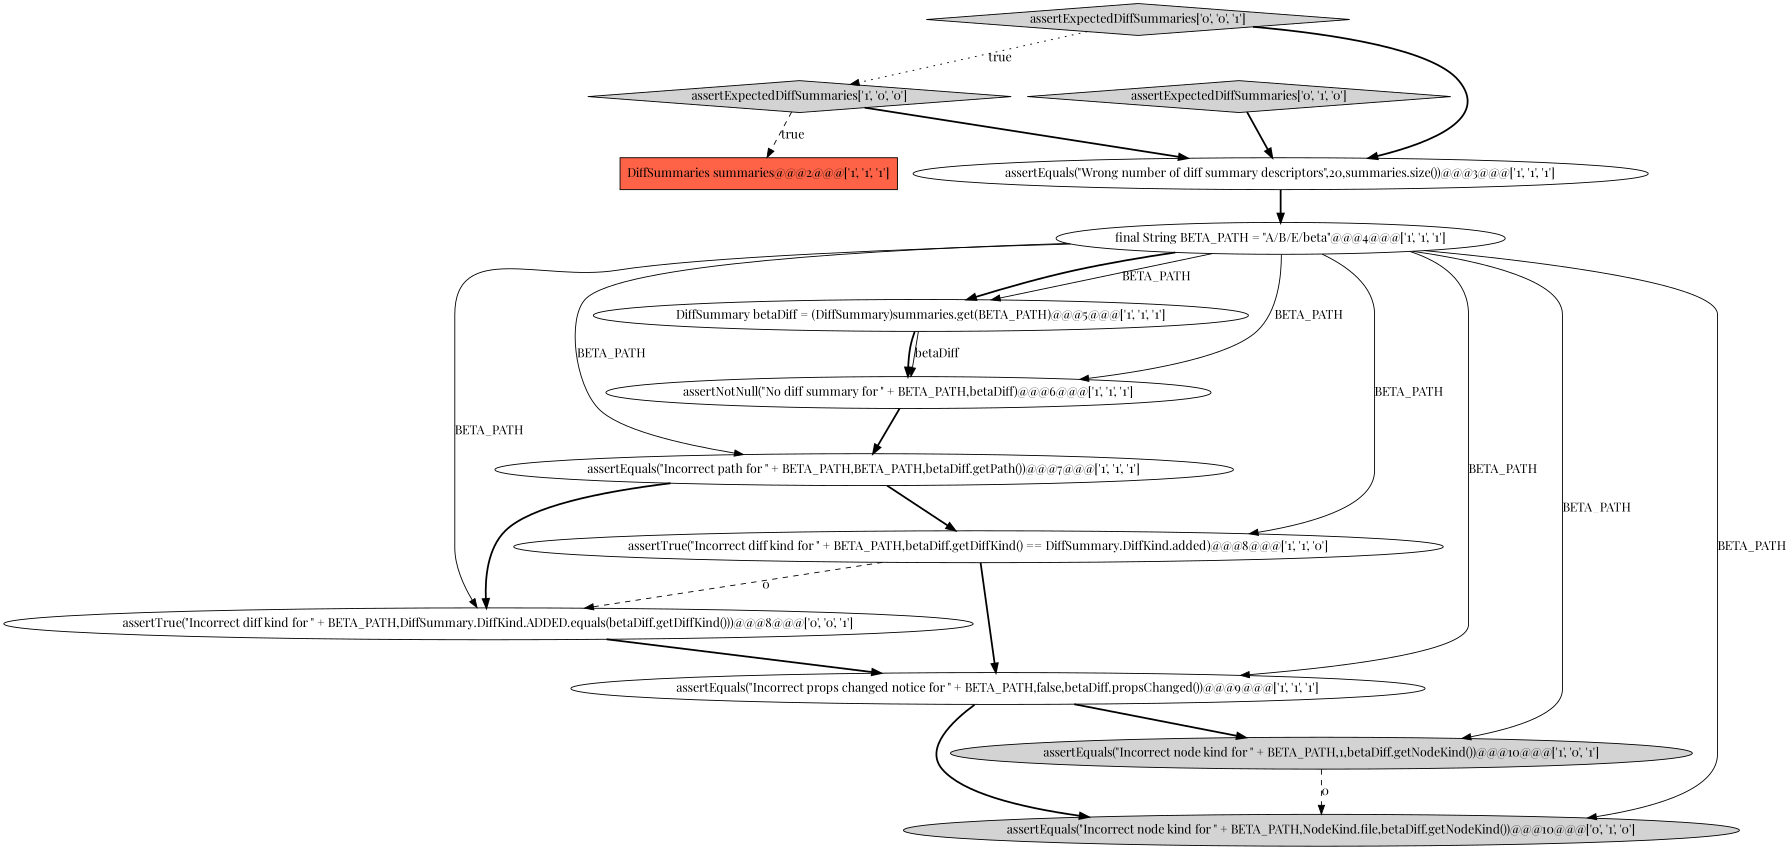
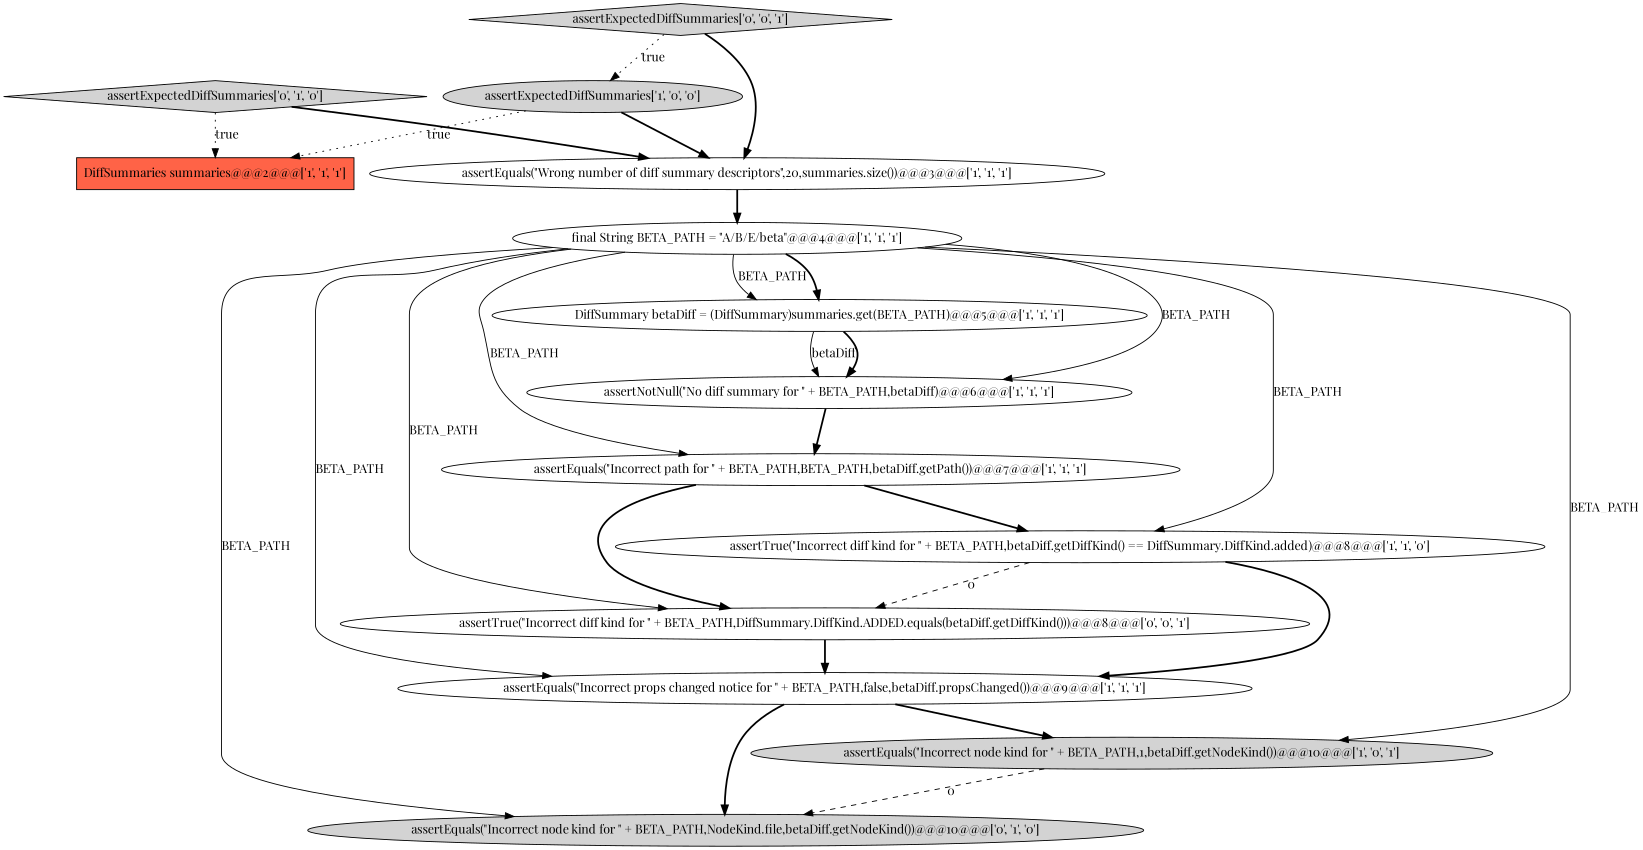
(799, 97) -> (593, 97)
none -> (215, 131)
(781, 131) -> (413, 133)
